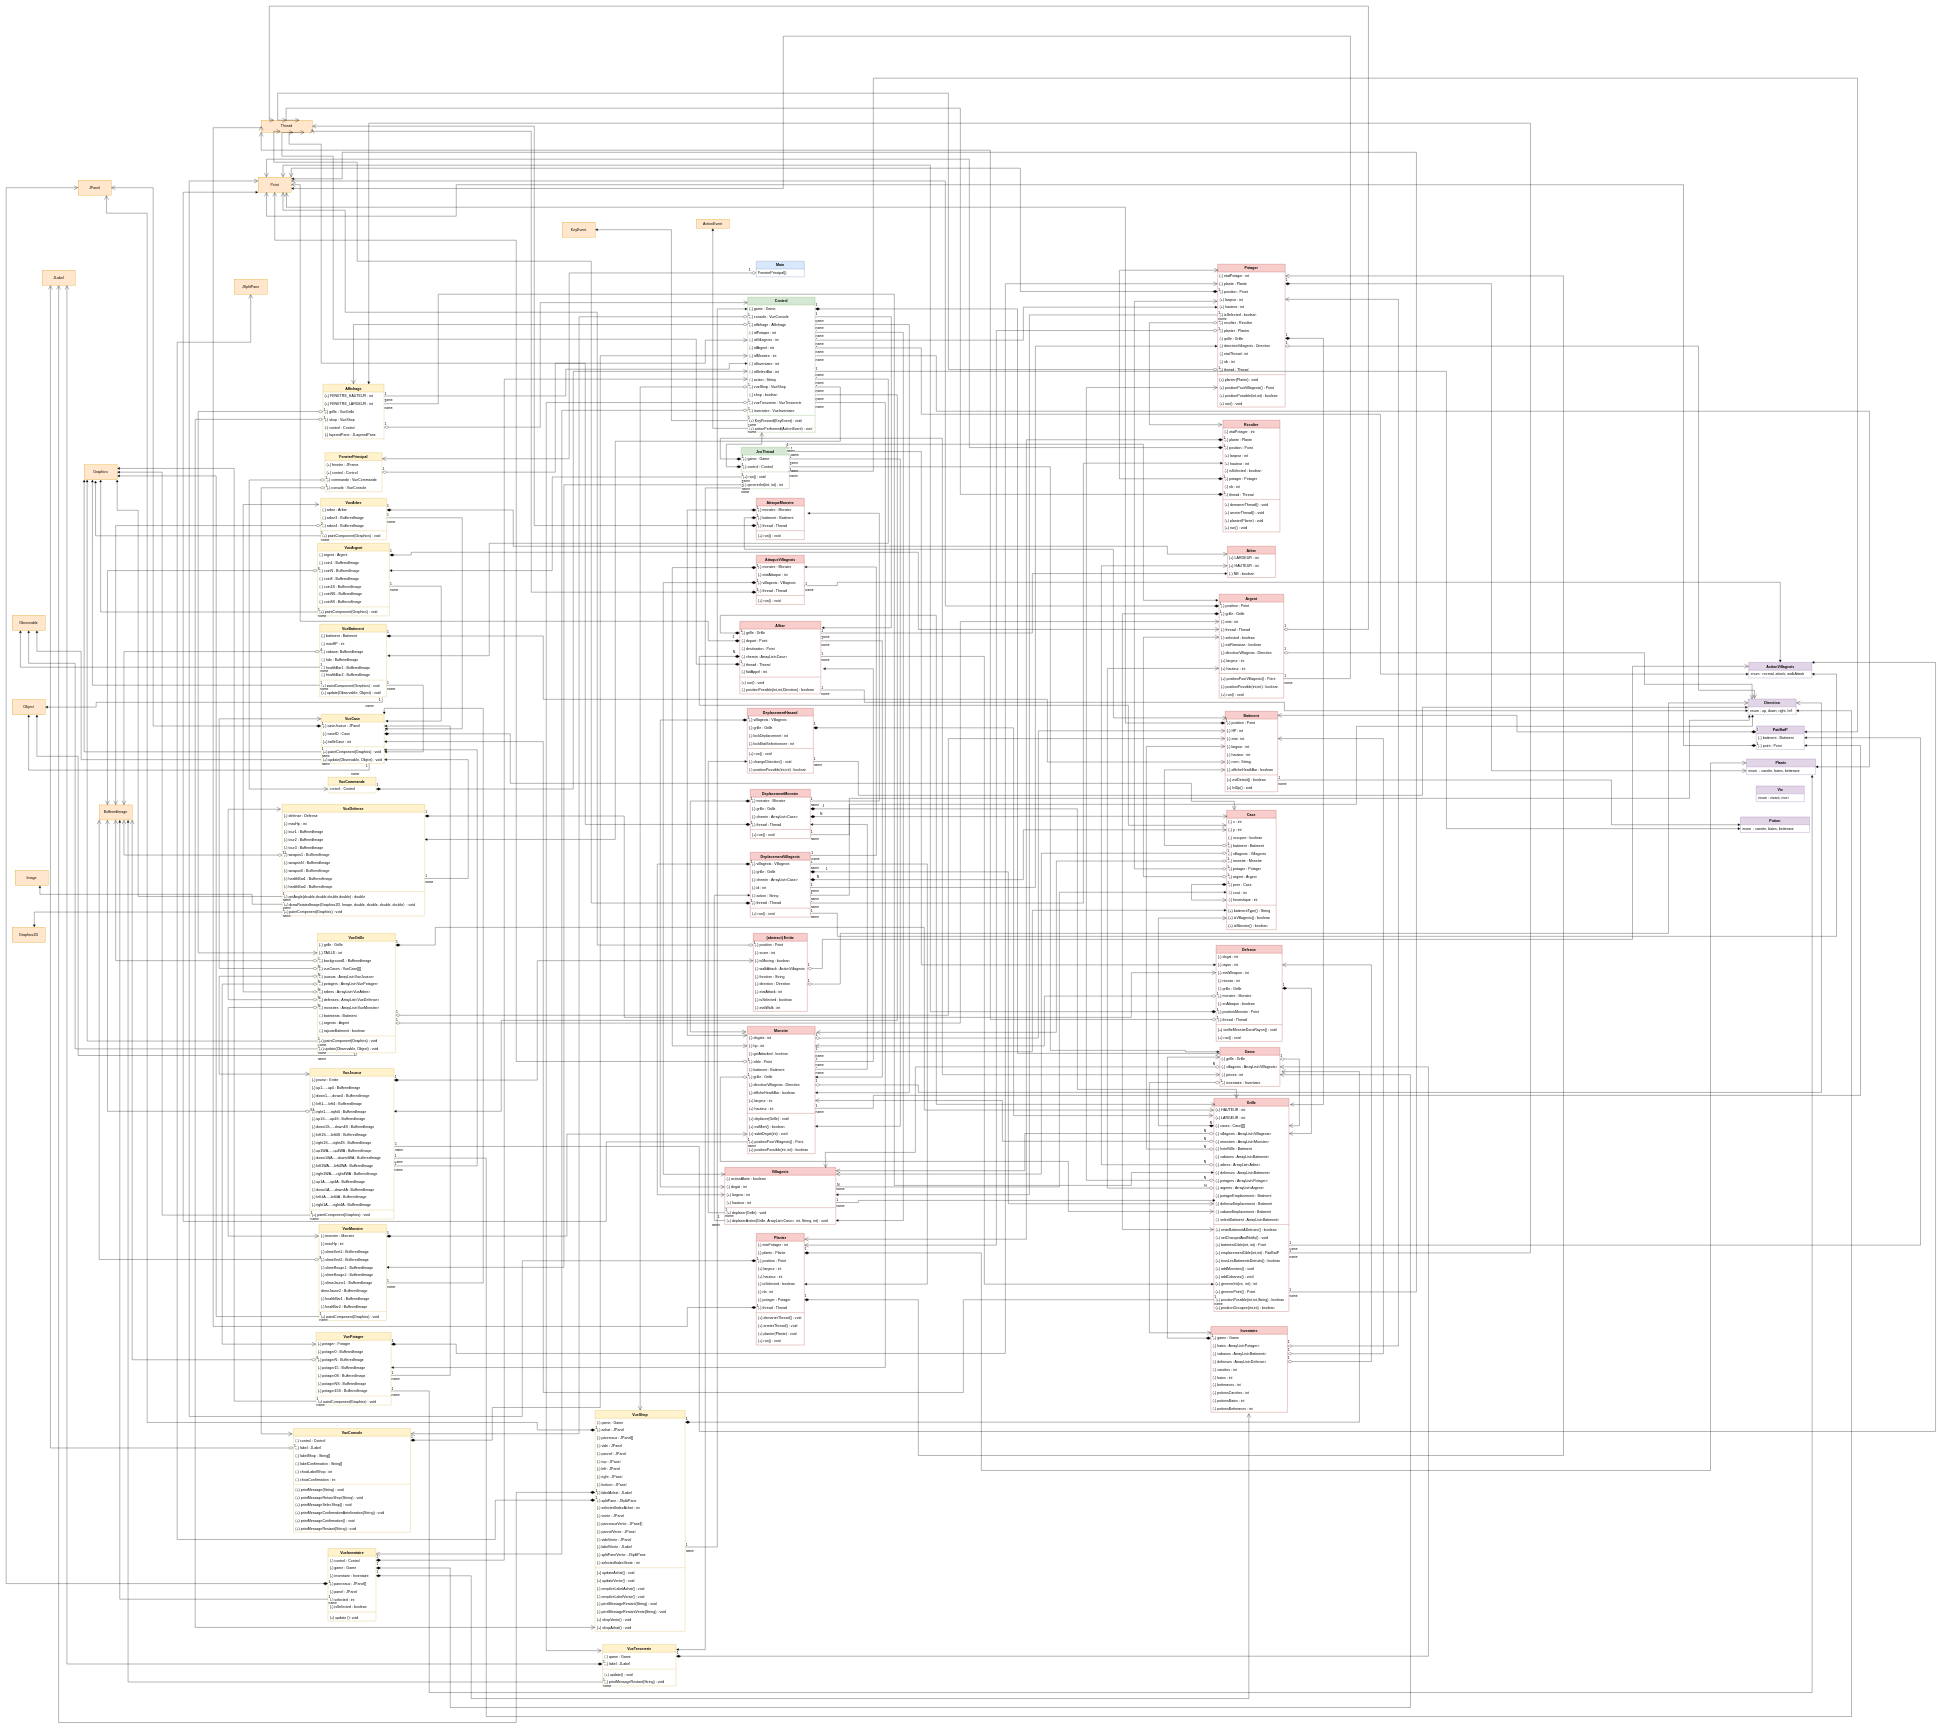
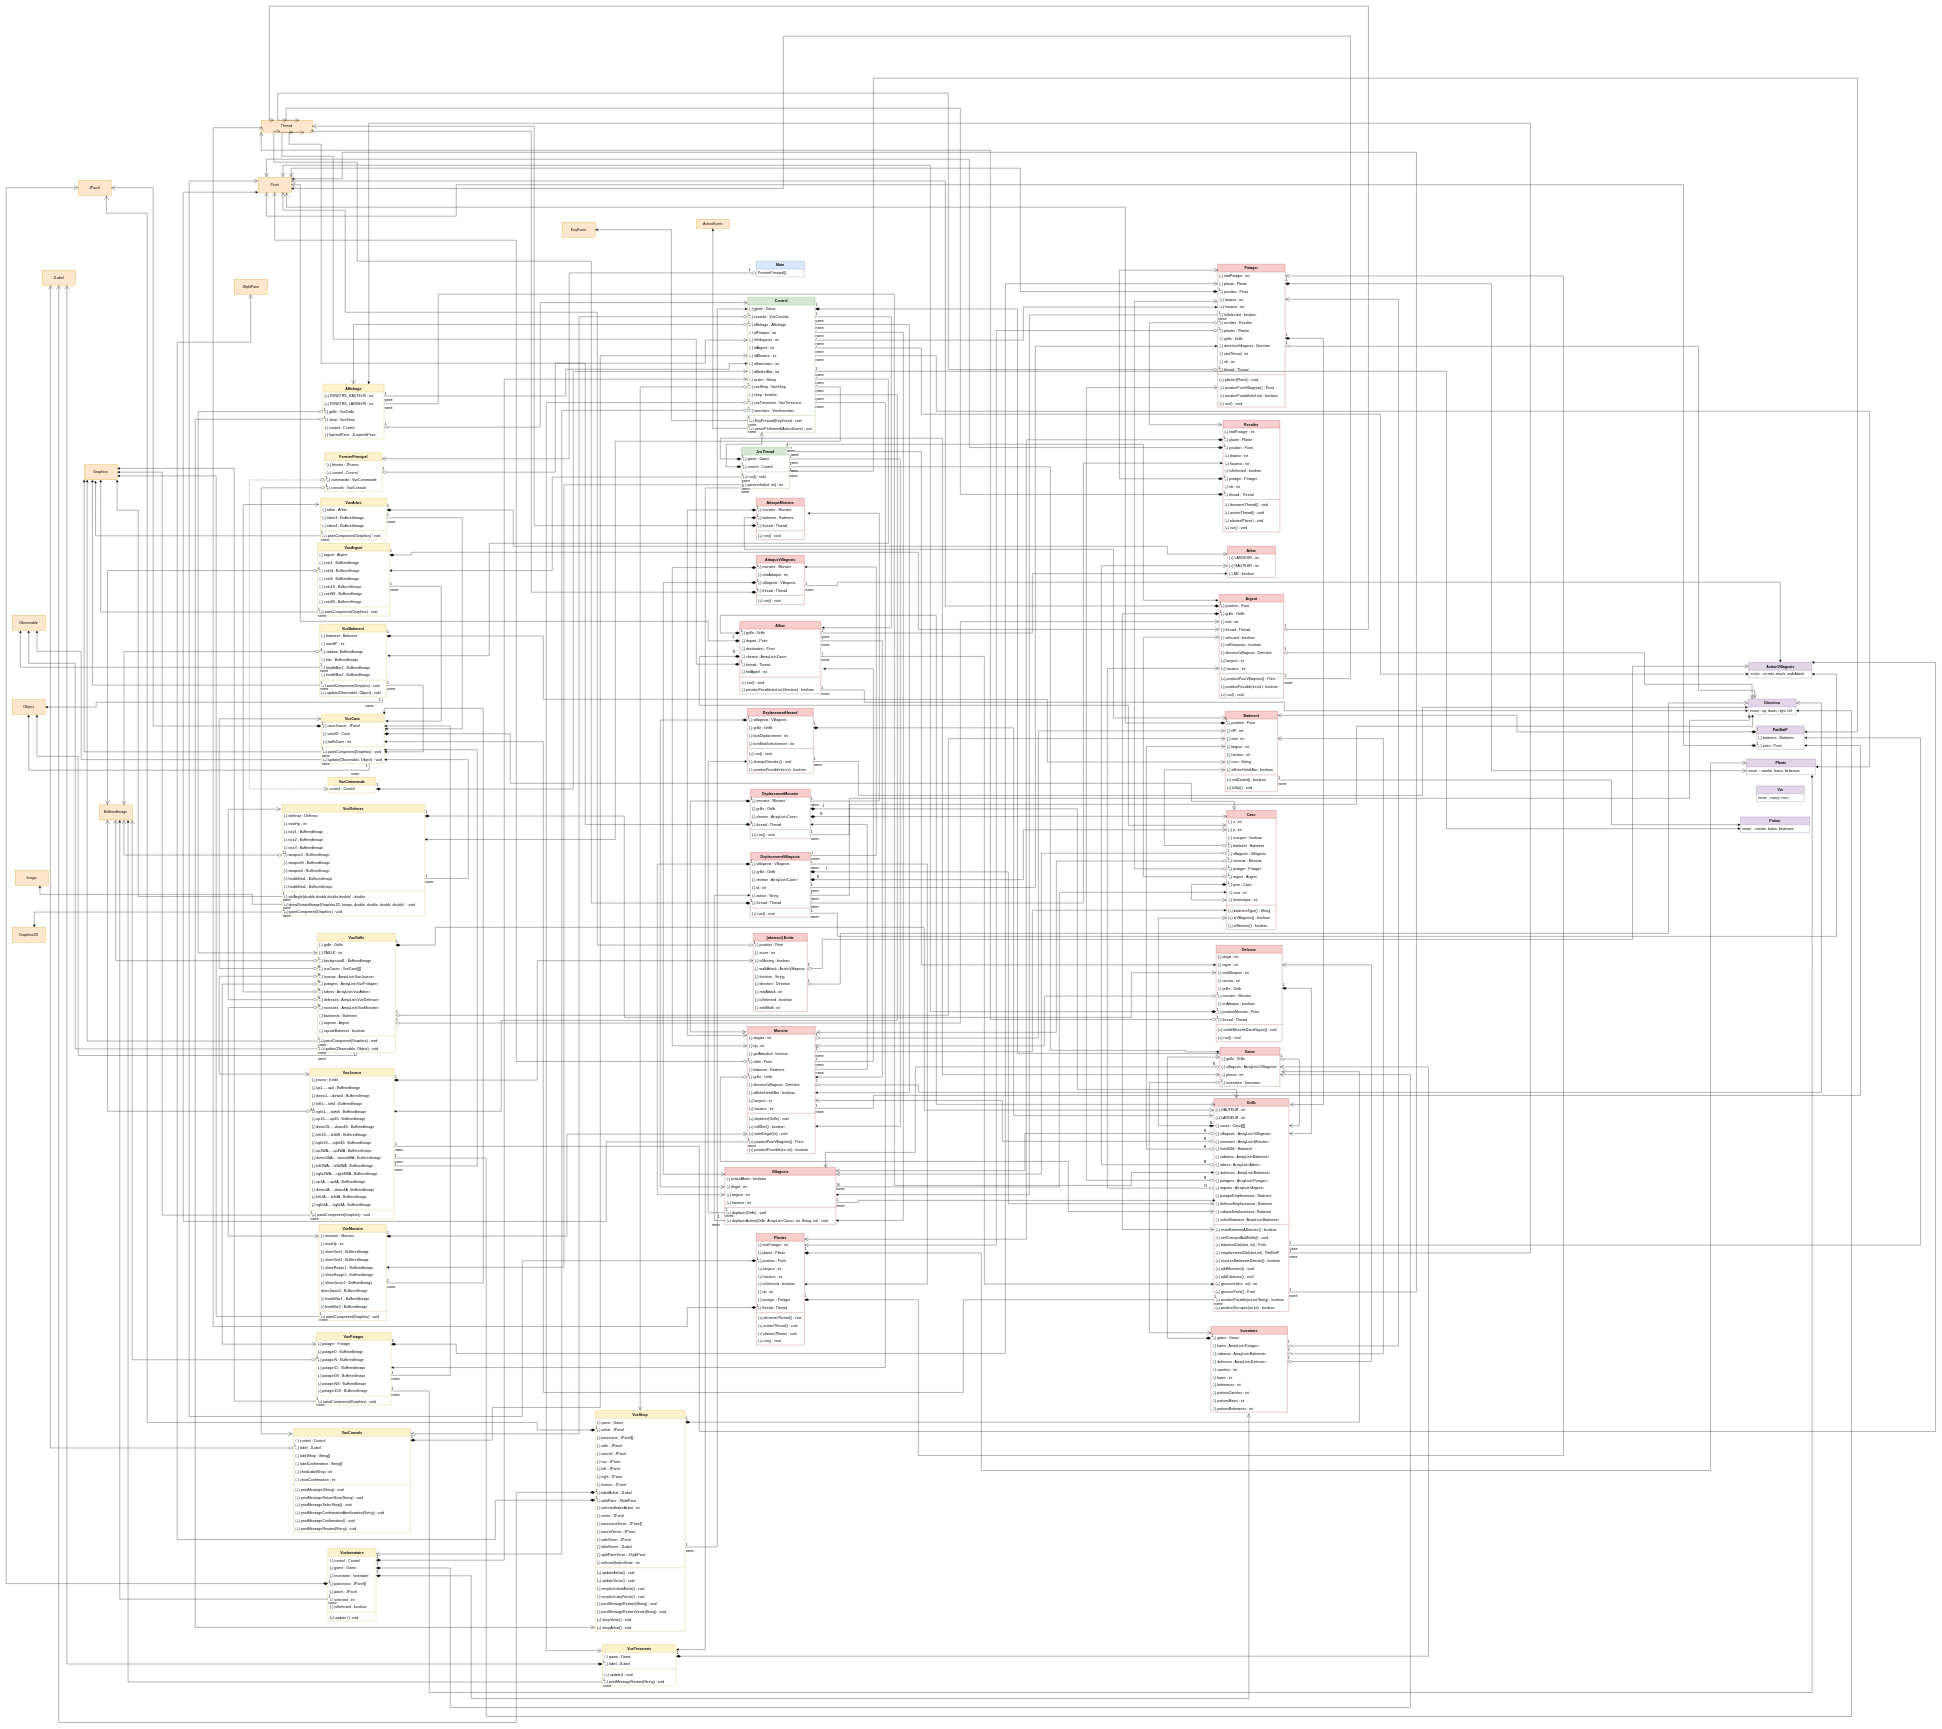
(249, 523) -> (249, 523)
(116, 565) -> none
(206, 1259) -> none
